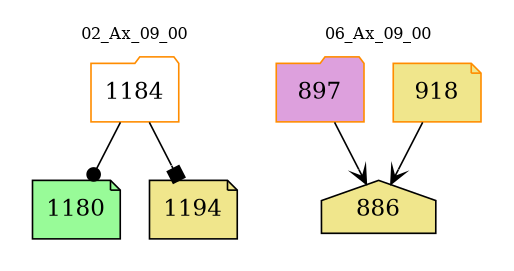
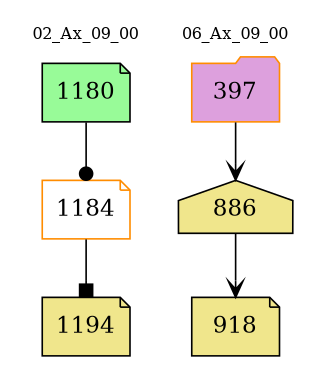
(135, 93) -> (86, 210)
(320, 93) -> (236, 93)
(437, 93) -> (236, 327)
(109, 145) -> (86, 145)
(411, 146) -> (236, 257)
